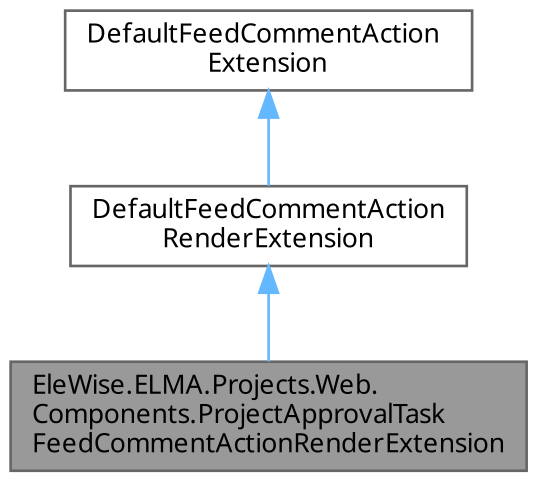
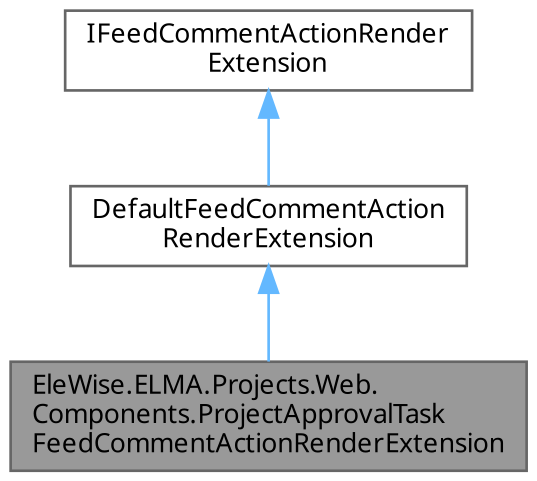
(269, 51) -> (269, 51)
